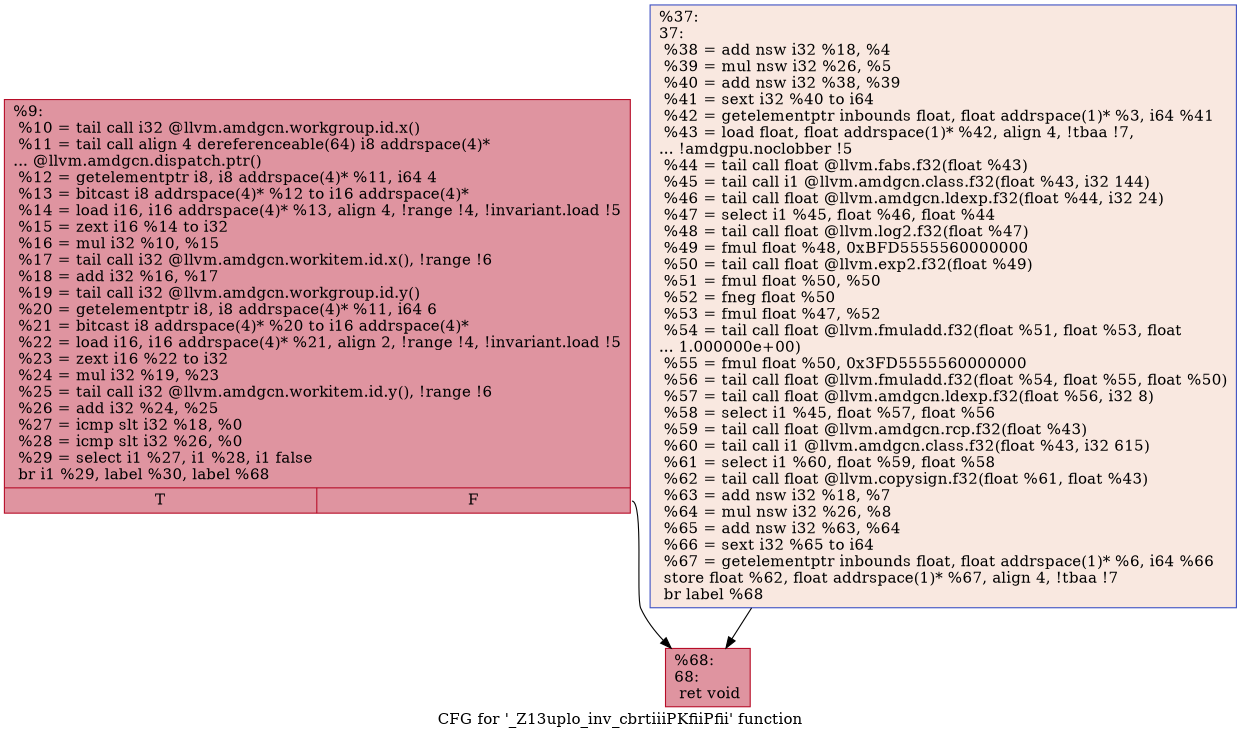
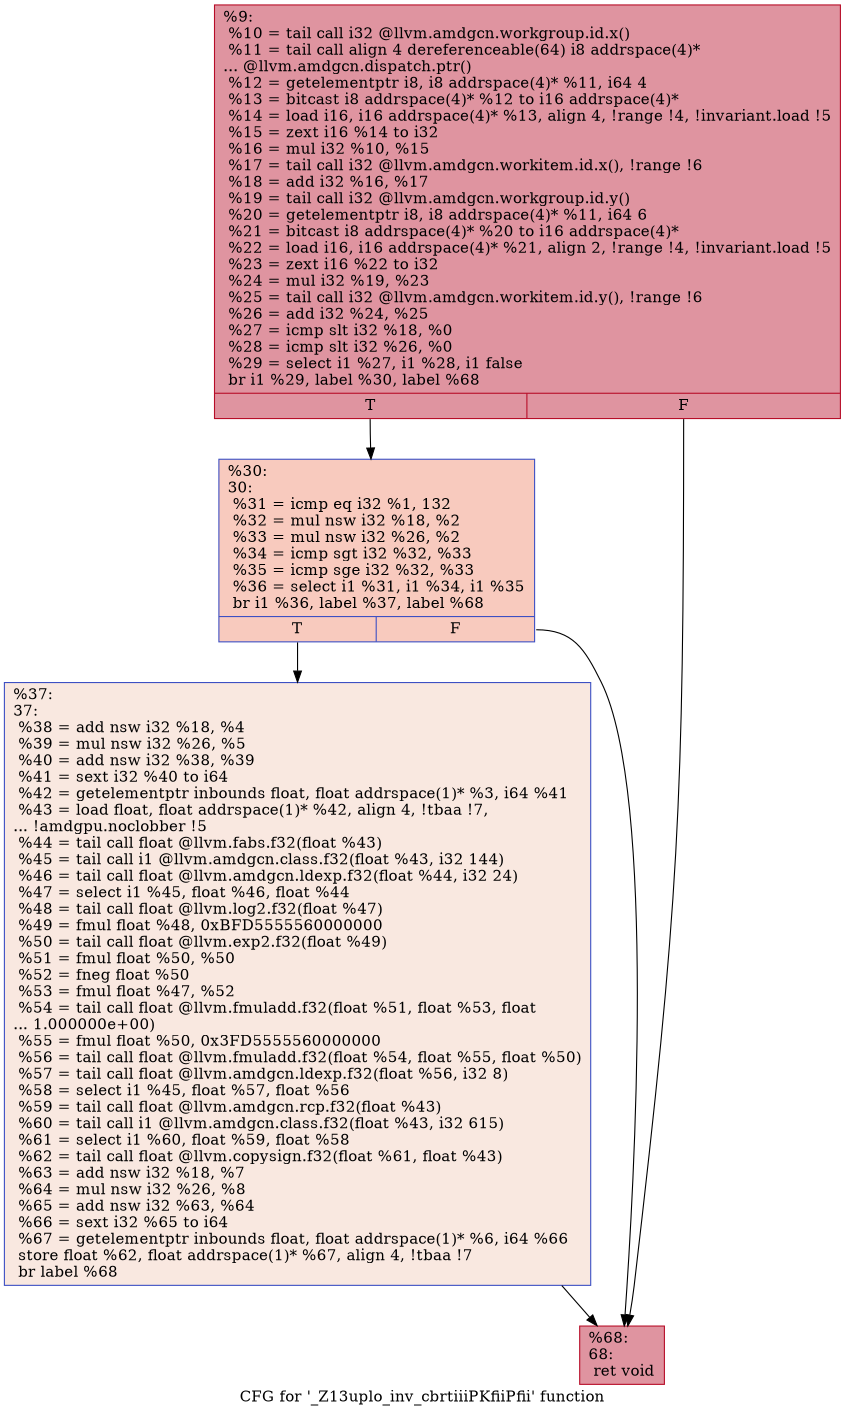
none -> (377, 551)
